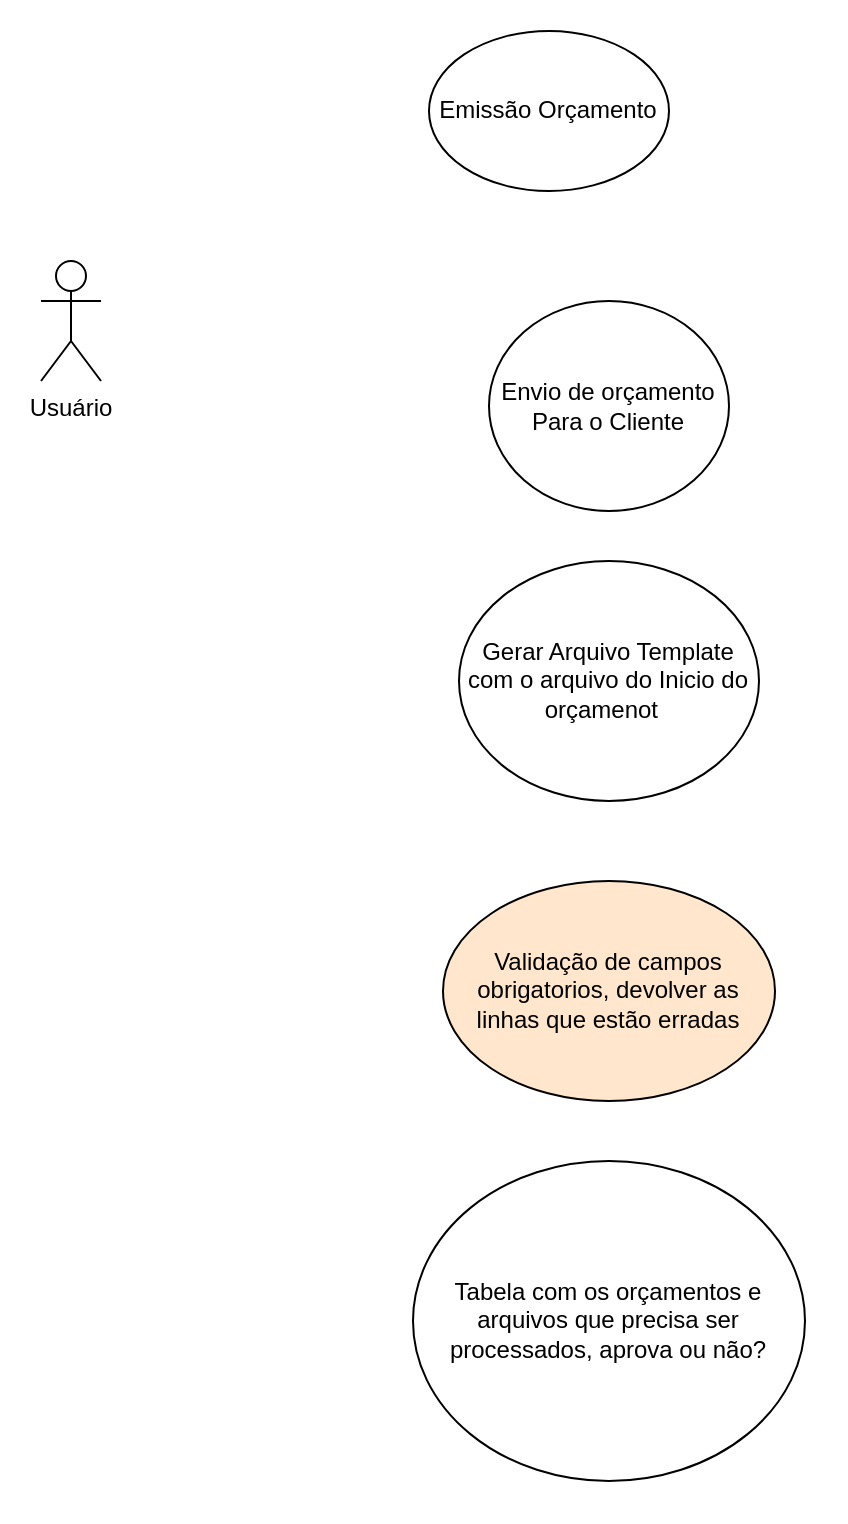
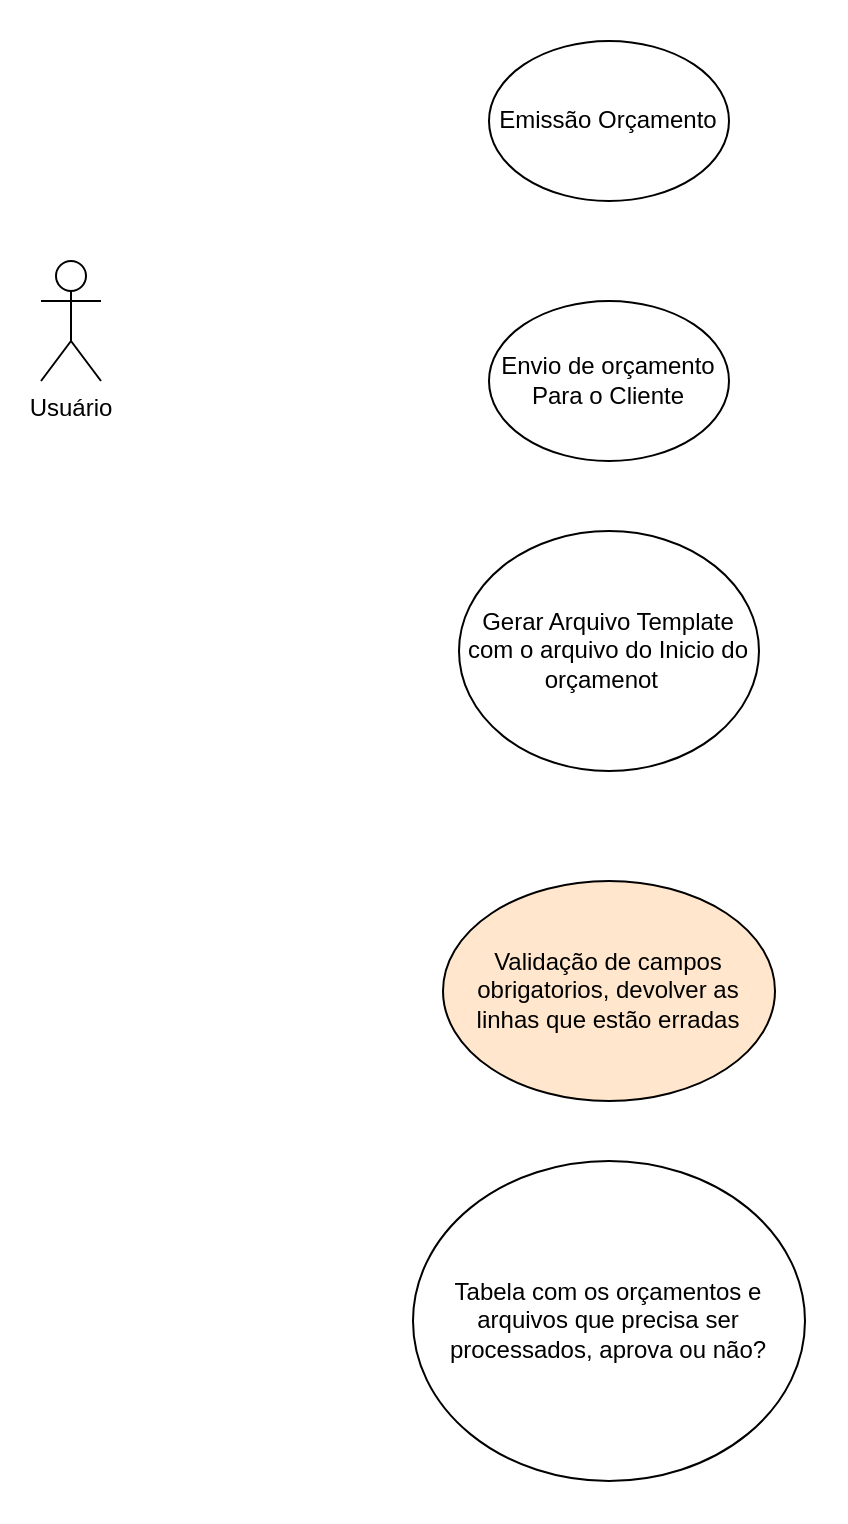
(549, 111) -> (609, 121)
(609, 406) -> (609, 381)
(609, 681) -> (609, 651)
